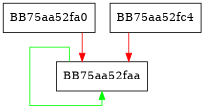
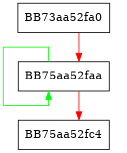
(49, 18) -> (64, 18)
(129, 43) -> (79, 101)
